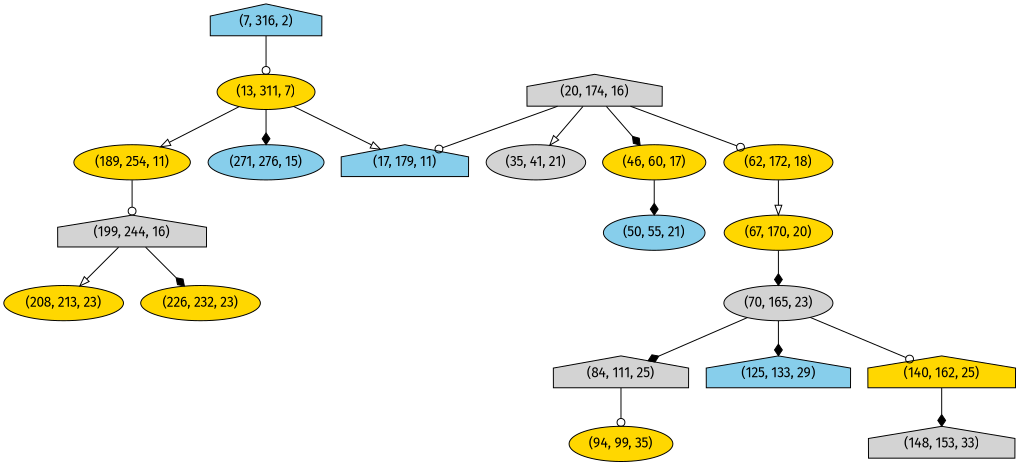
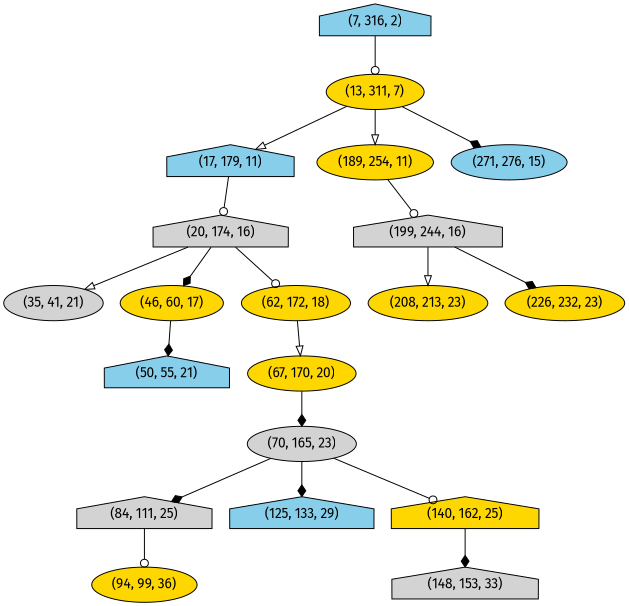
(500, 127) -> (226, 192)
(654, 233) -> (167, 374)
(621, 444) -> (144, 585)
